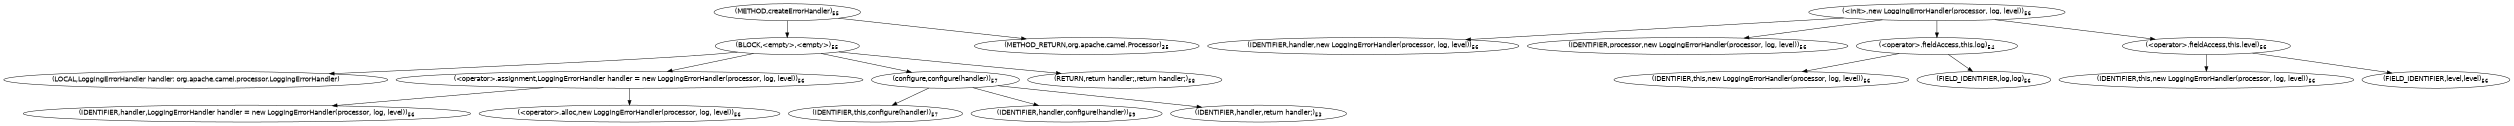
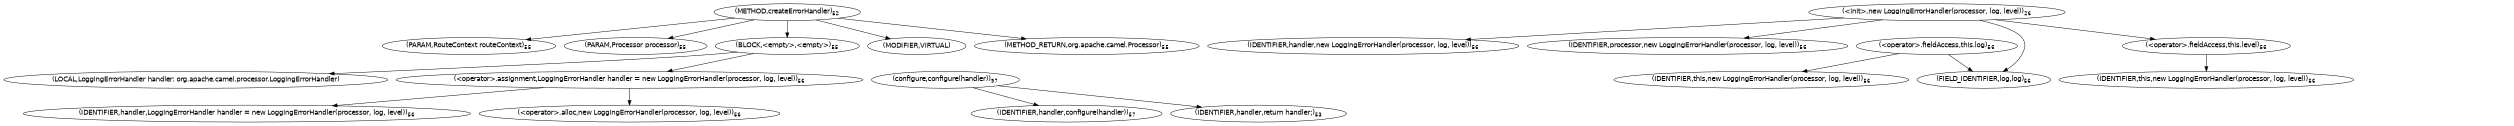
(836, 12) -> (836, 12)
(2028, 12) -> (2028, 12)
(1937, 27) -> (2019, 35)
(1166, 45) -> (1166, 45)
(1991, 45) -> (1991, 45)
none -> (469, 46)
none -> (636, 46)
none -> (917, 46)
(864, 62) -> none
(995, 79) -> (995, 79)
(1125, 80) -> none
(2436, 80) -> none
(1133, 113) -> (1133, 113)
(876, 114) -> none
